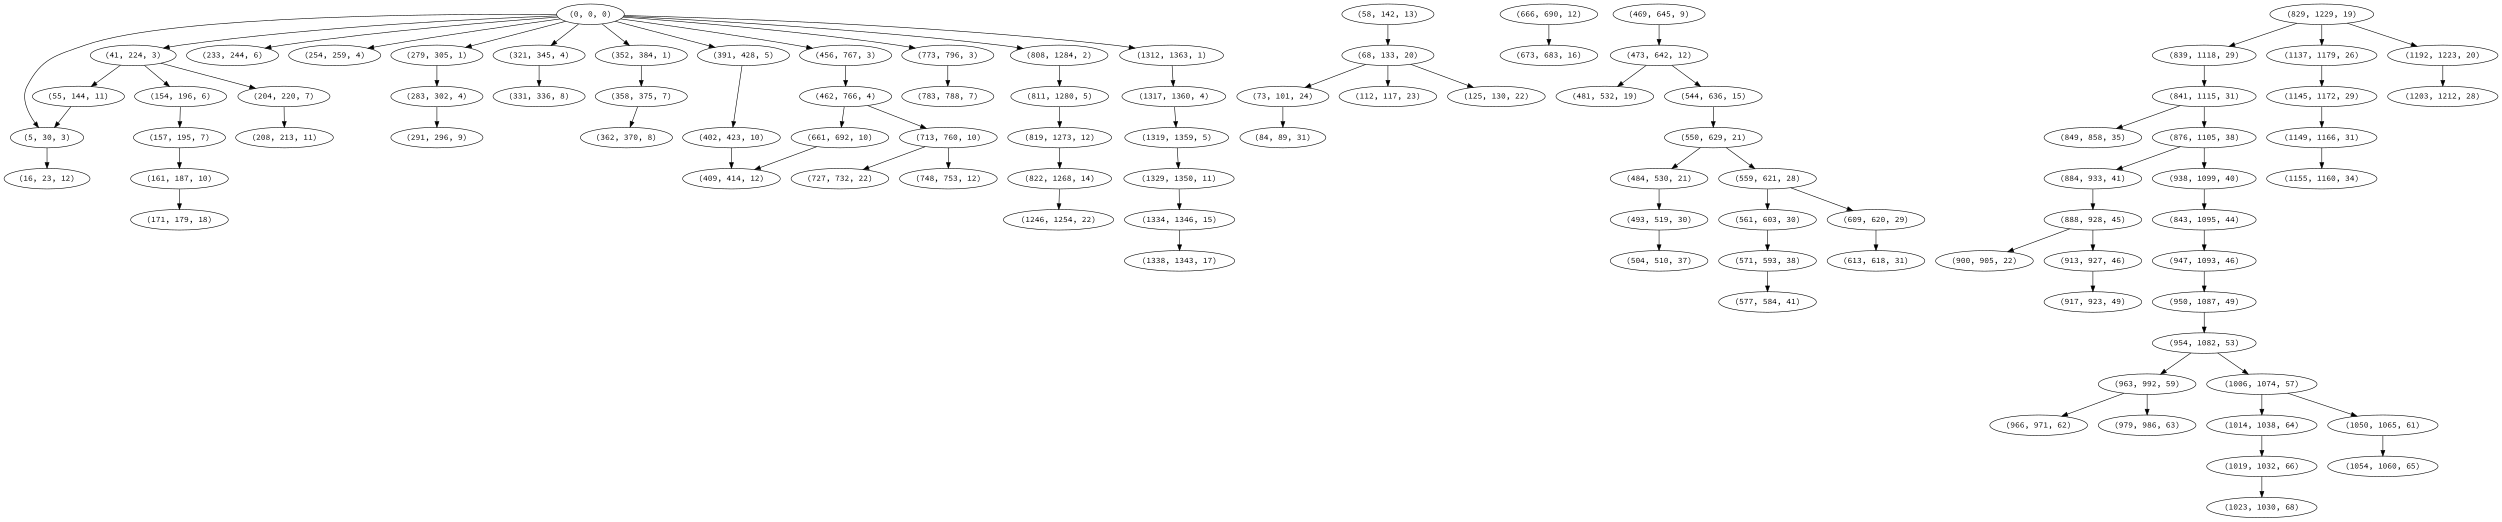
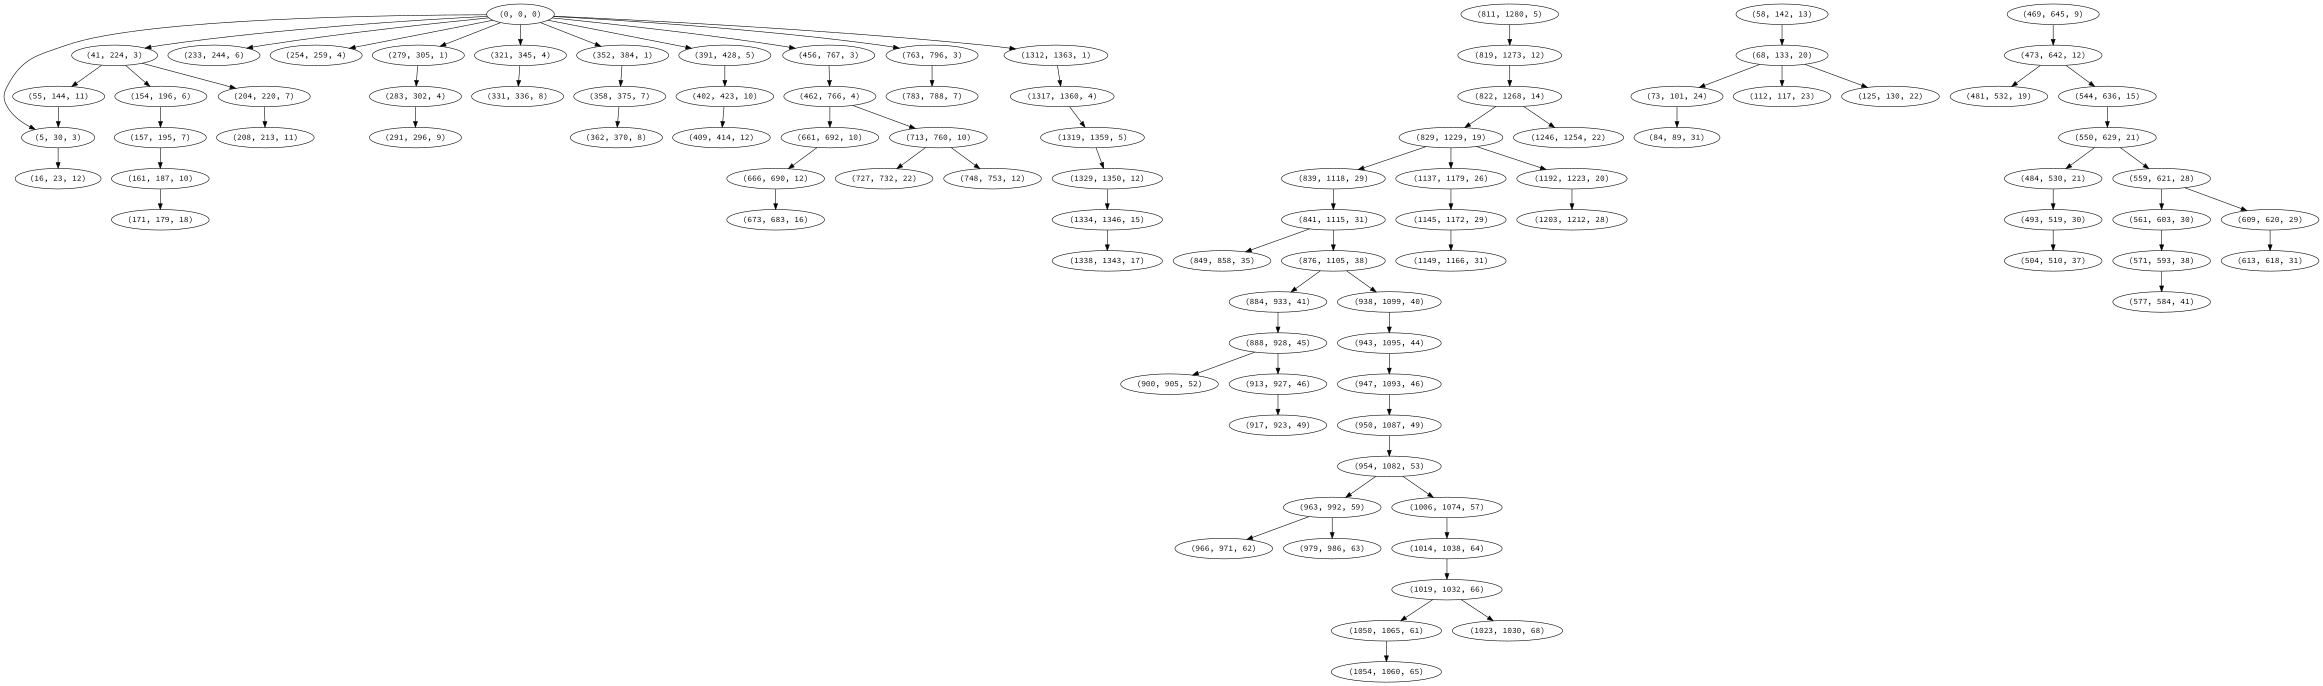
(948, 55) -> (932, 55)
(1059, 55) -> none
none -> (1483, 115)
(788, 157) -> (805, 156)
(1179, 179) -> (1107, 179)
(2322, 179) -> none
(2204, 220) -> (1389, 343)
(1984, 261) -> (1170, 384)
(2320, 404) -> (1419, 609)
